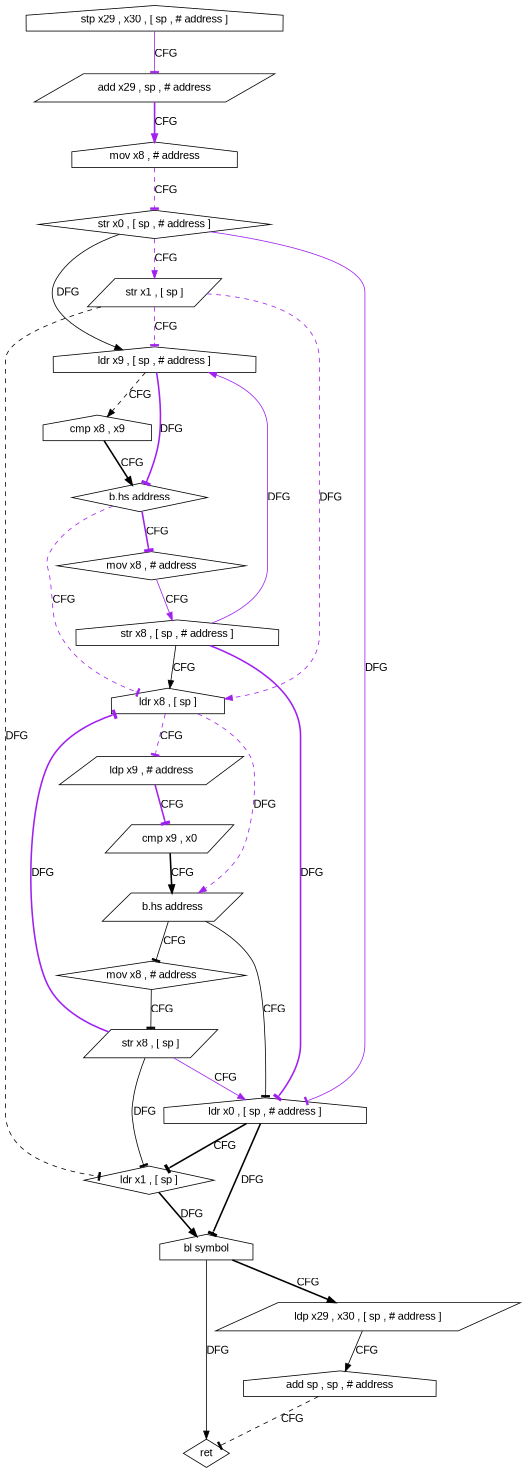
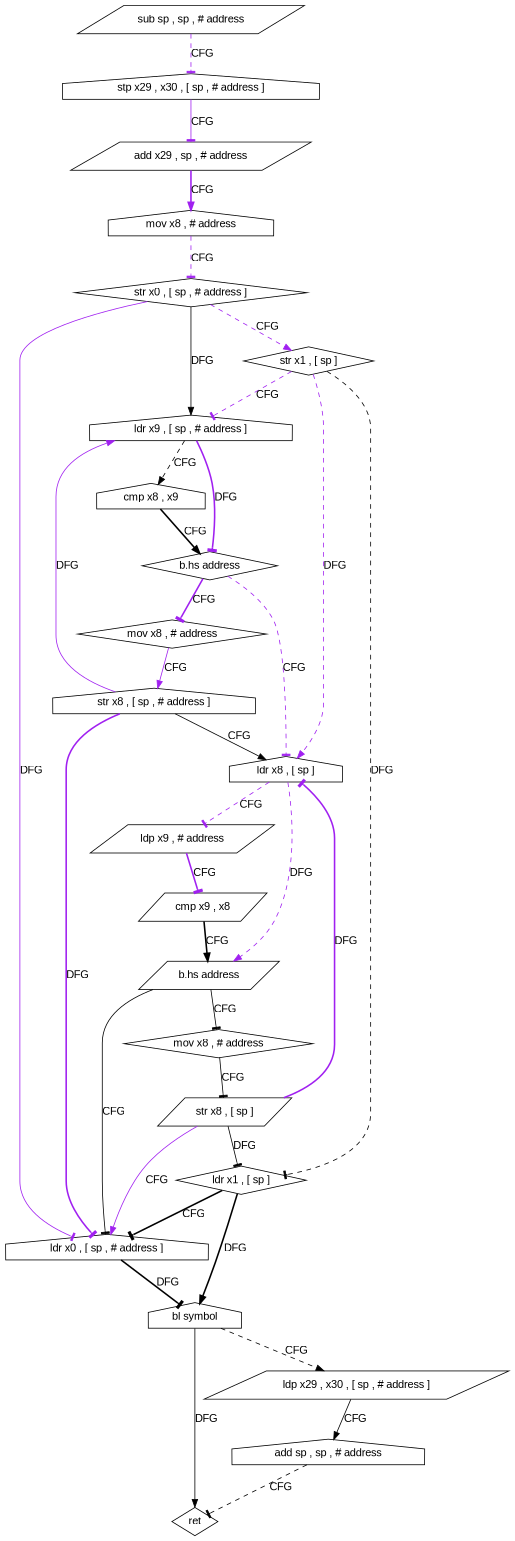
none -> (191, 20)
(155, 293) -> (309, 361)
(170, 839) -> (203, 907)
(208, 1145) -> (178, 1212)
(280, 1280) -> (269, 1348)
